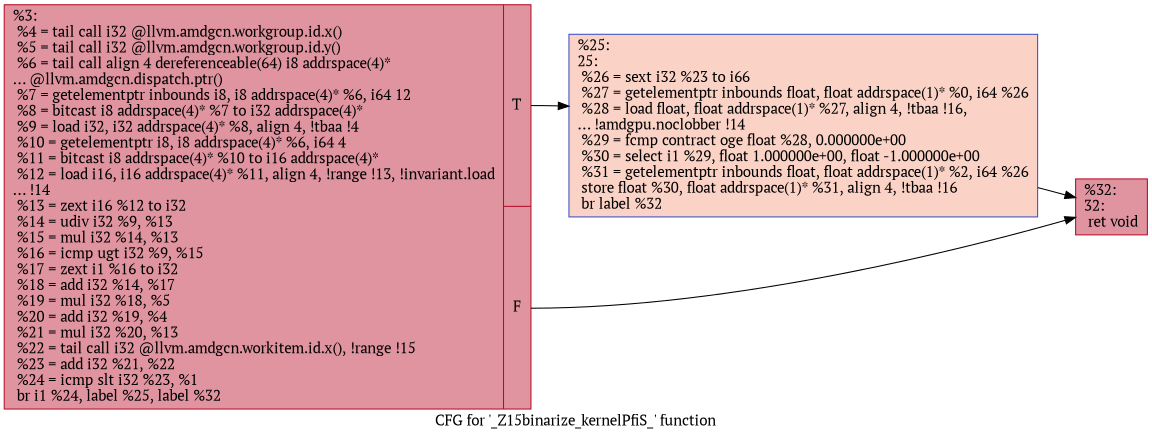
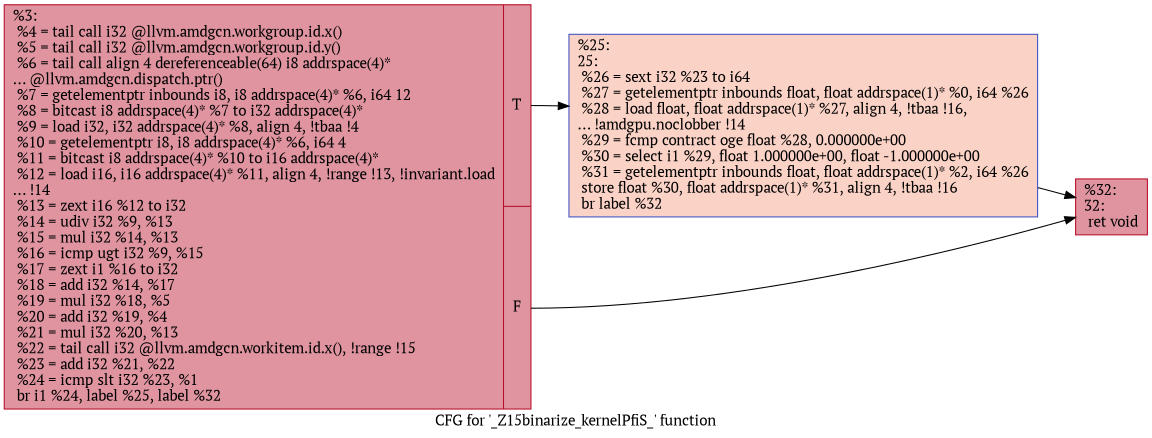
(664, 78) -> (664, 78)
